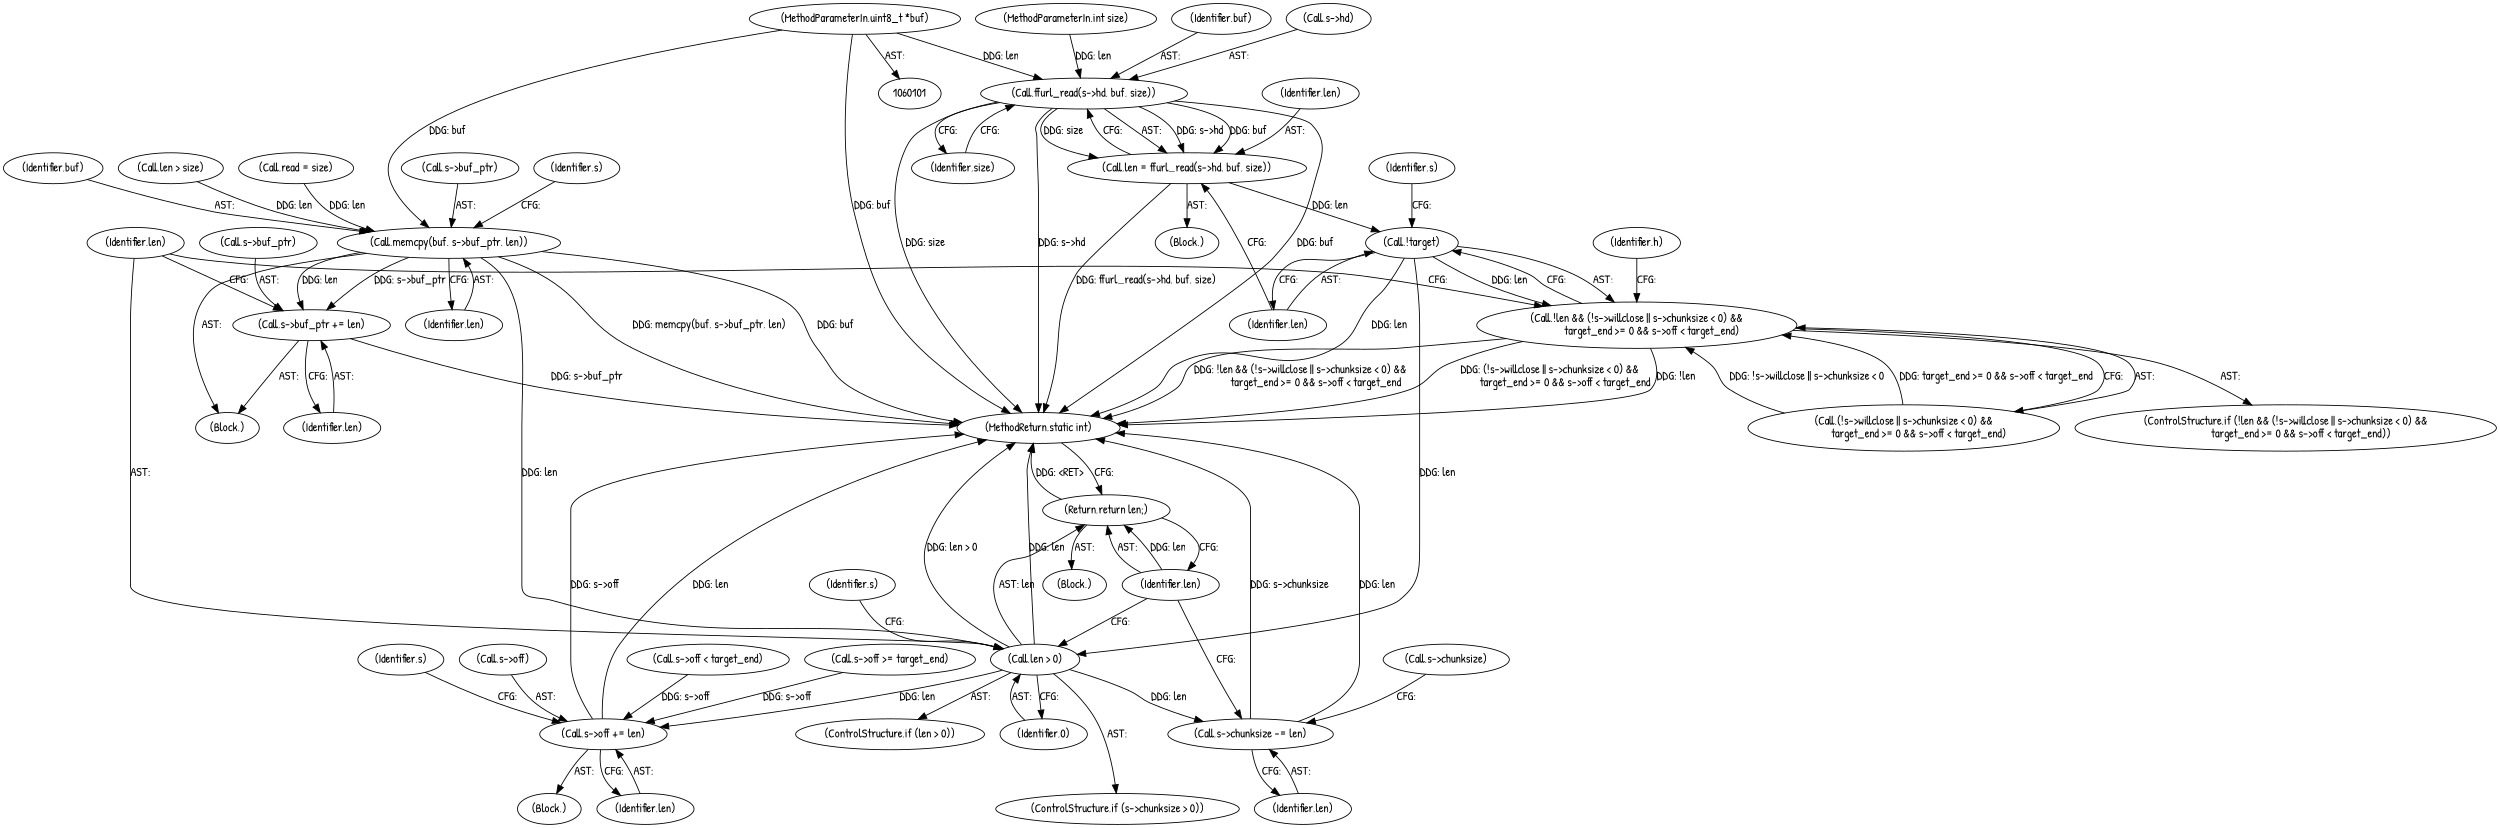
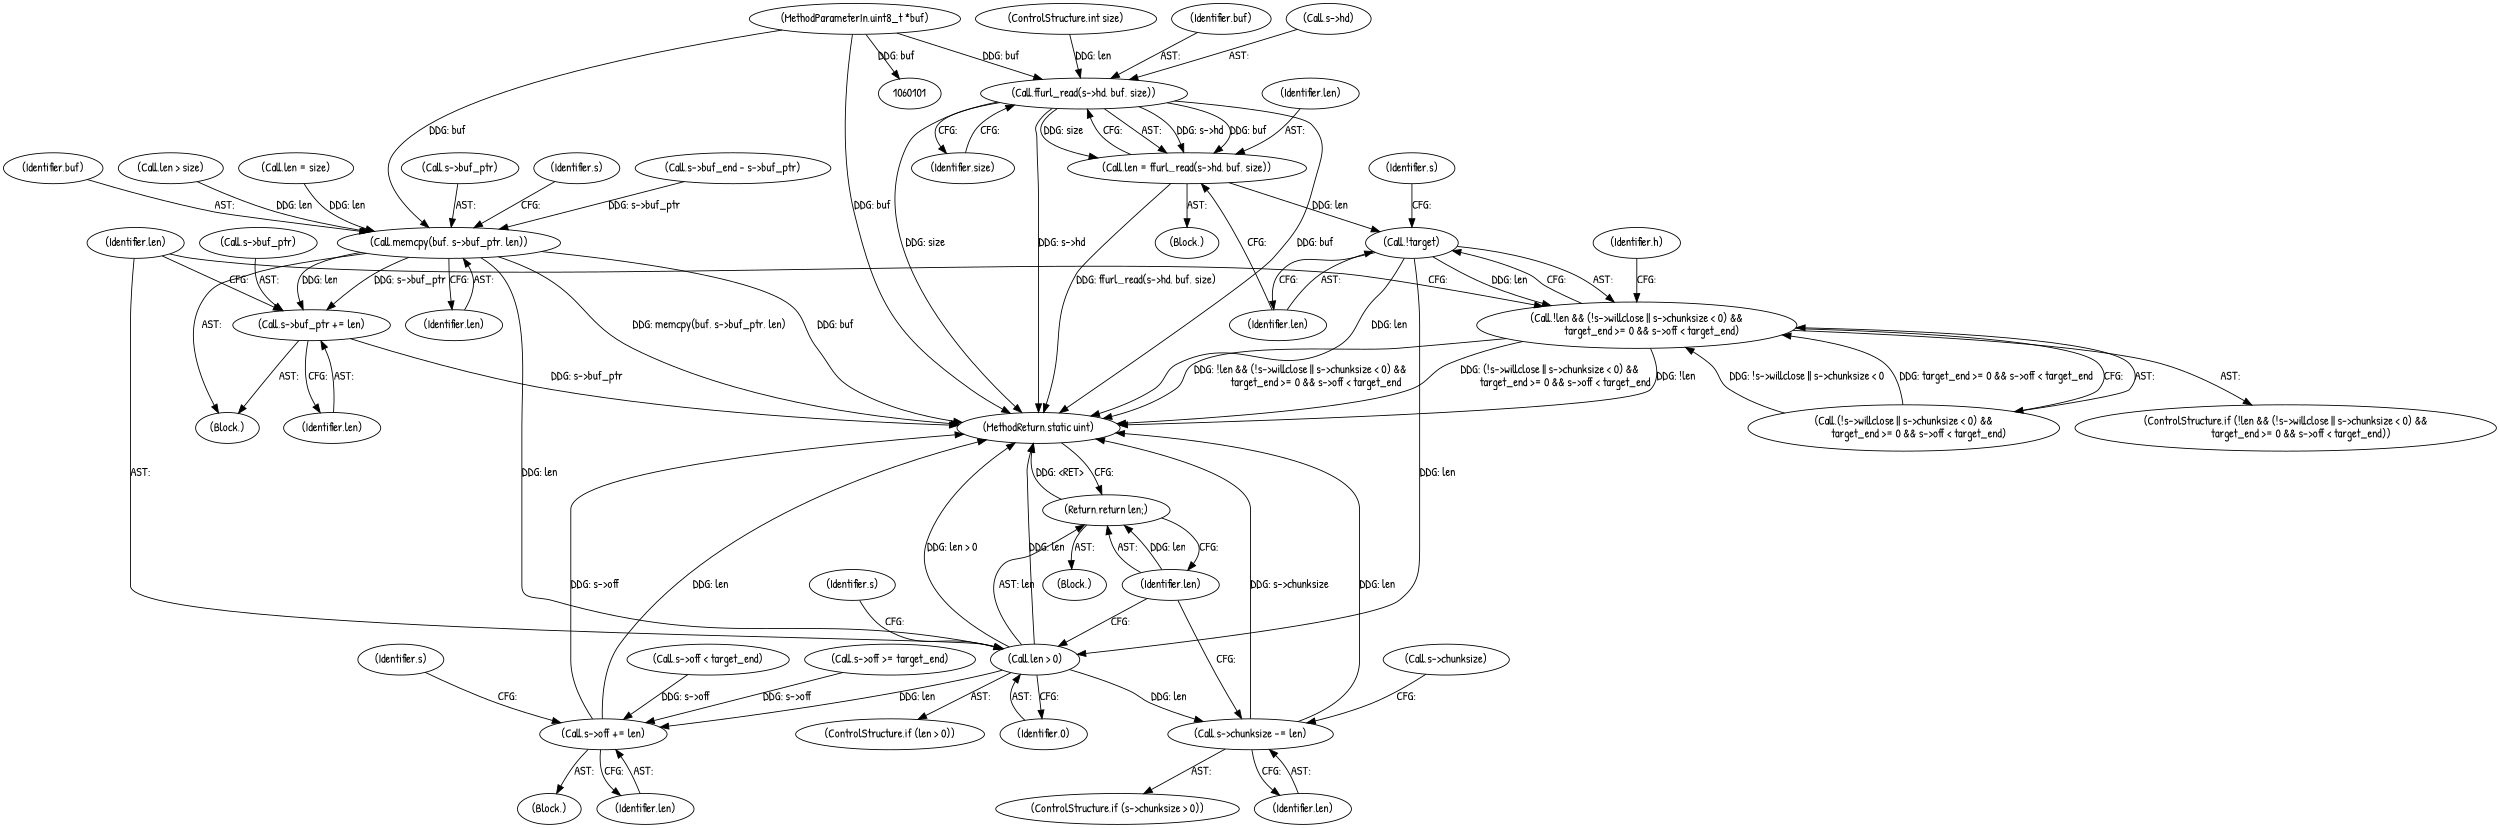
(1066, 19) -> (1066, 19)
(897, 56) -> (897, 56)
(1001, 56) -> (1001, 56)
(296, 168) -> (296, 168)
none -> (733, 168)
(1039, 428) -> (1039, 428)
(503, 660) -> none
(1097, 722) -> (1188, 769)
